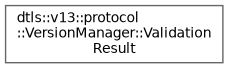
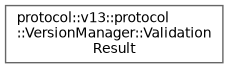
(114, 34) -> (114, 34)
